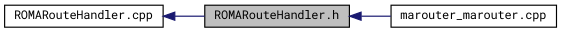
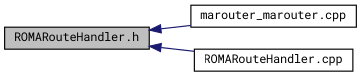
(190, 16) -> (178, 49)
